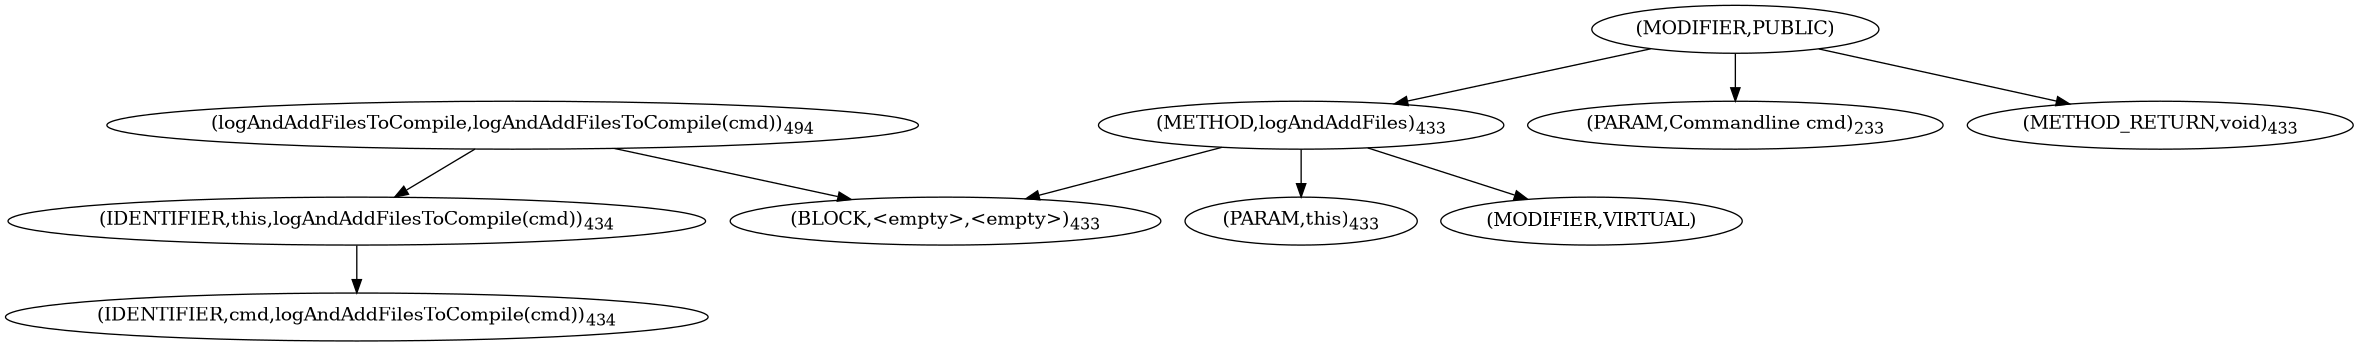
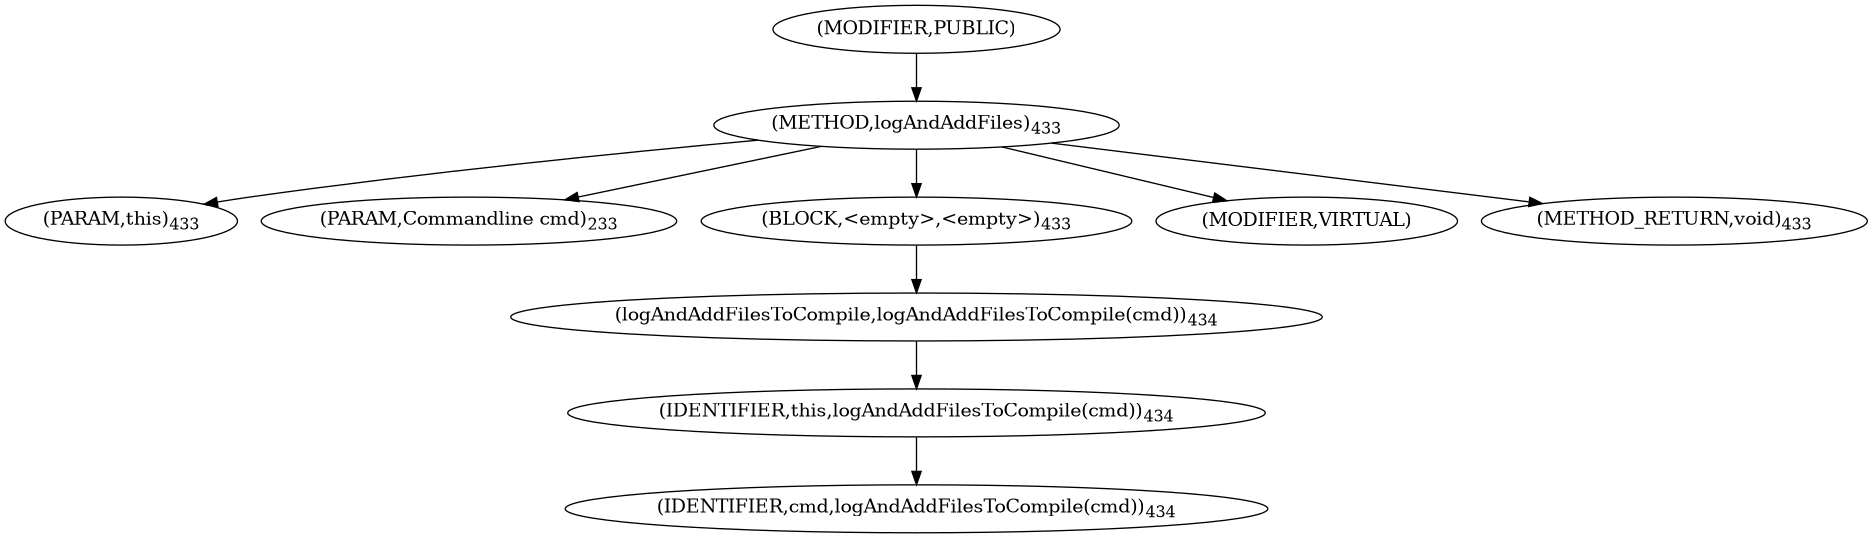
(1735, 71) -> (700, 172)
(1938, 75) -> (1290, 173)
(799, 123) -> (1203, 315)
(726, 173) -> (916, 263)
